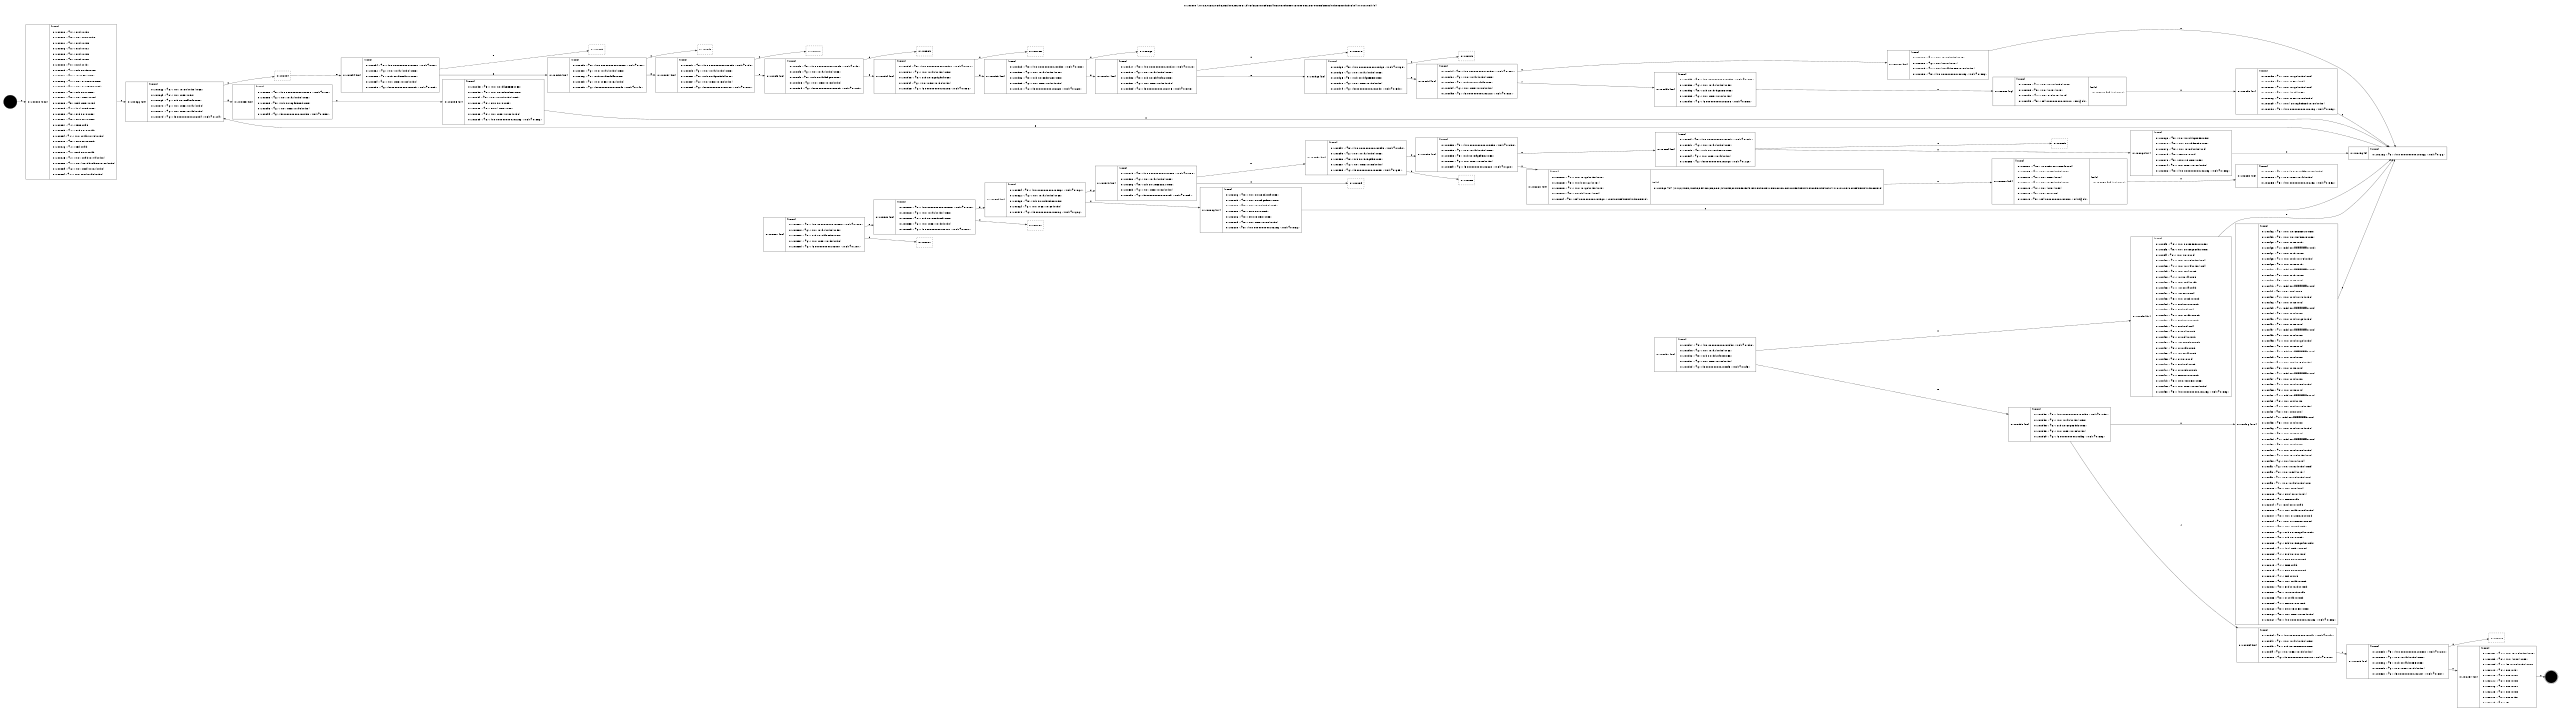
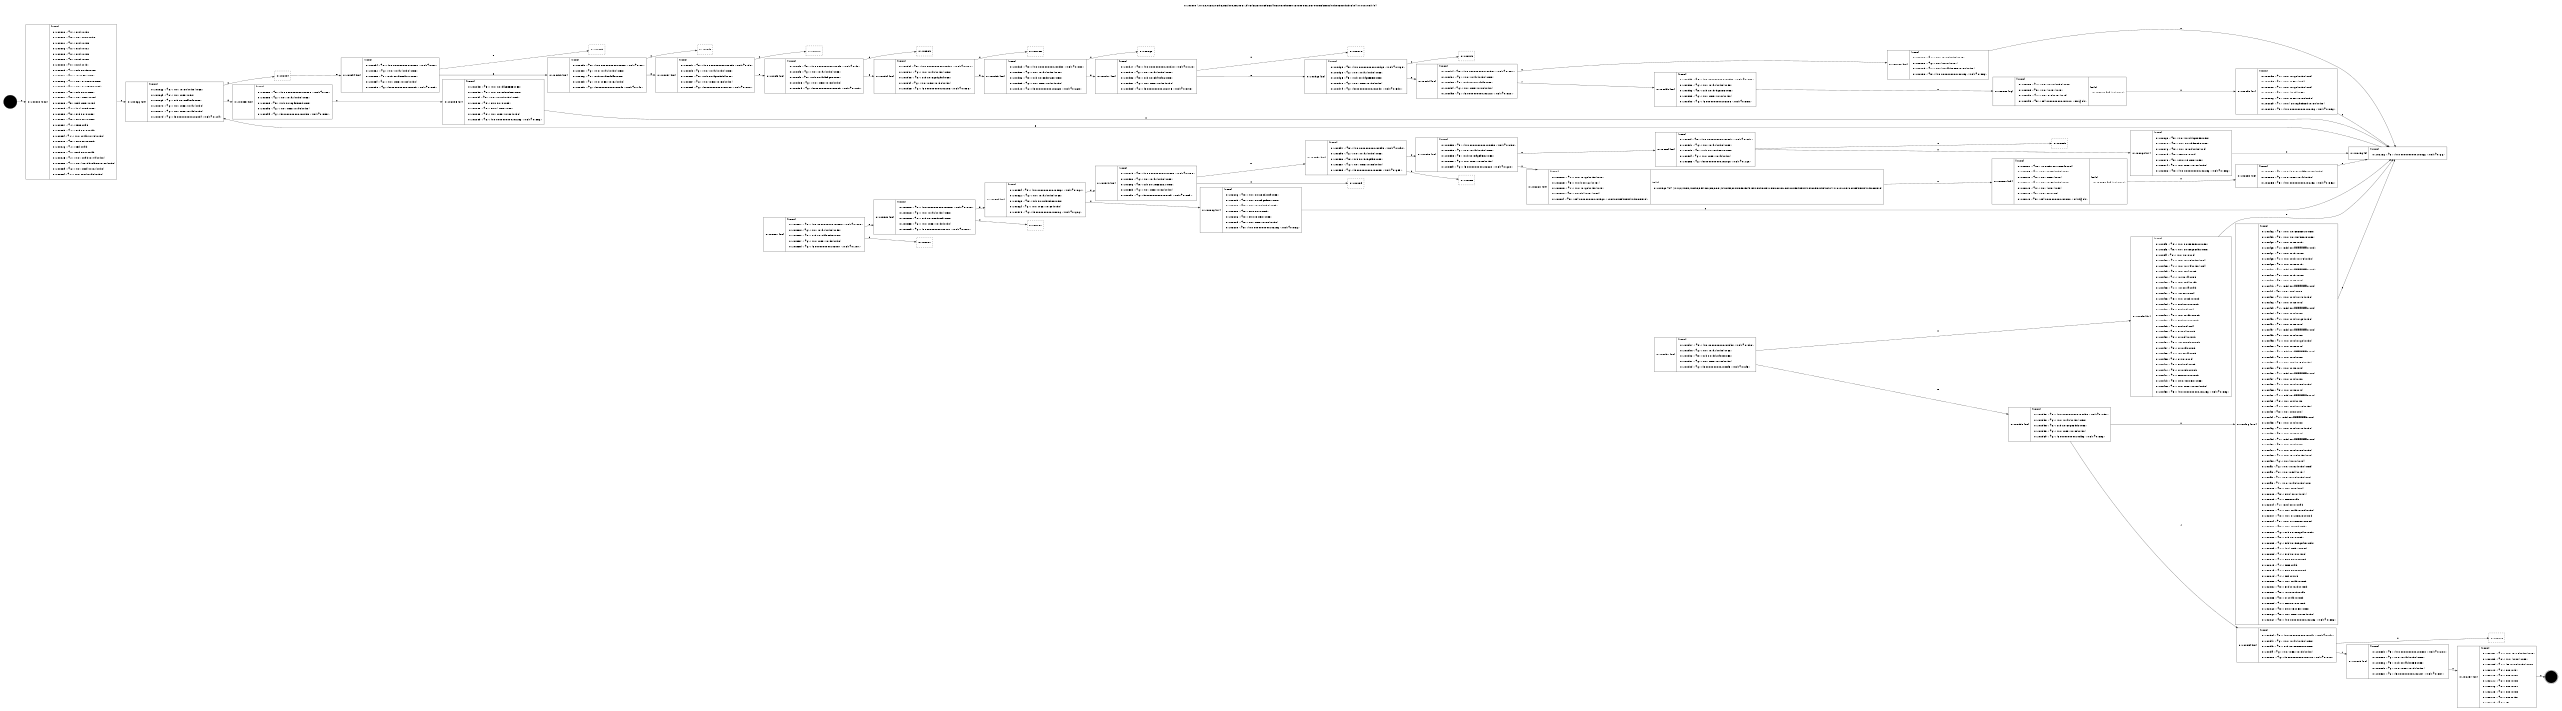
none -> (2352, 163)
(2468, 642) -> (2412, 641)
